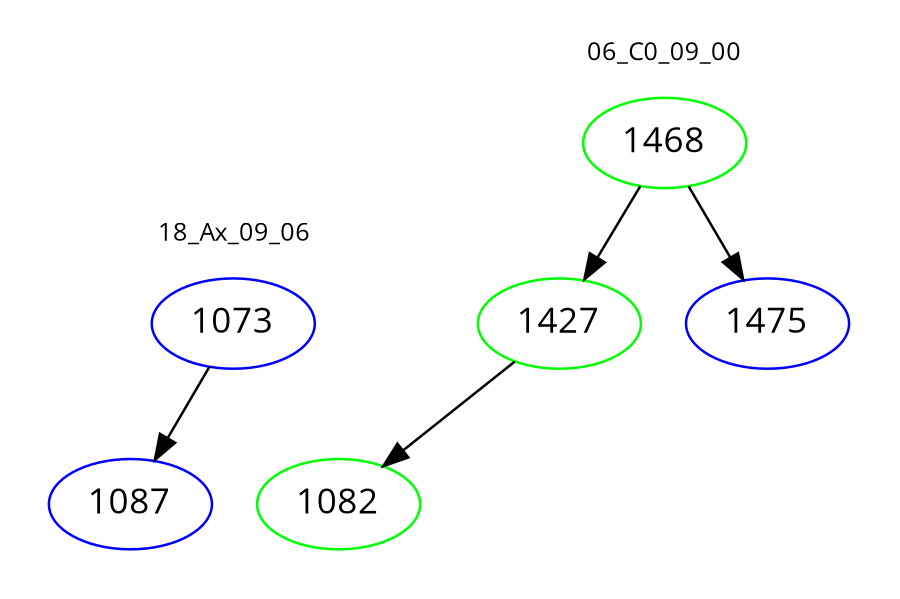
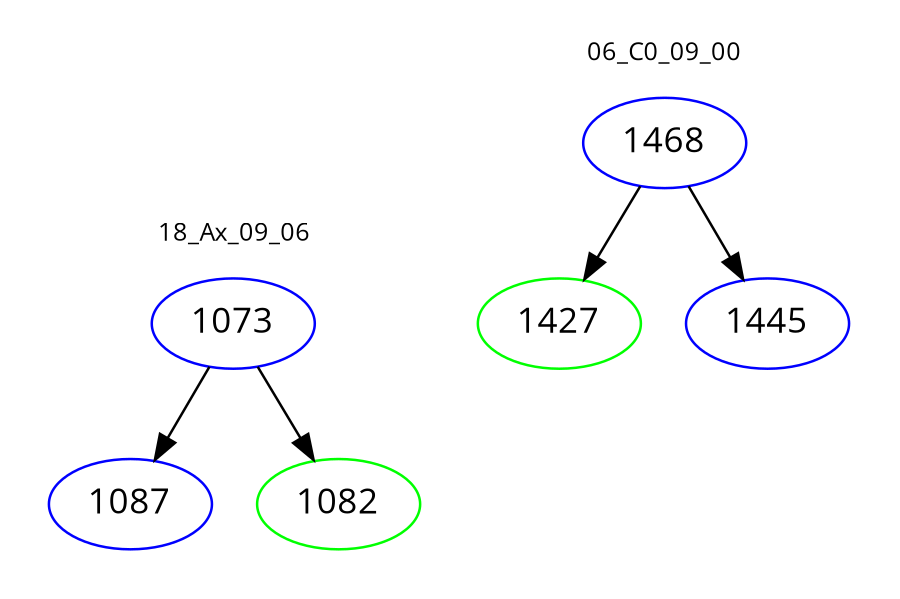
(665, 143) -> (665, 143)
(768, 324) -> (768, 324)
(459, 406) -> (279, 402)
